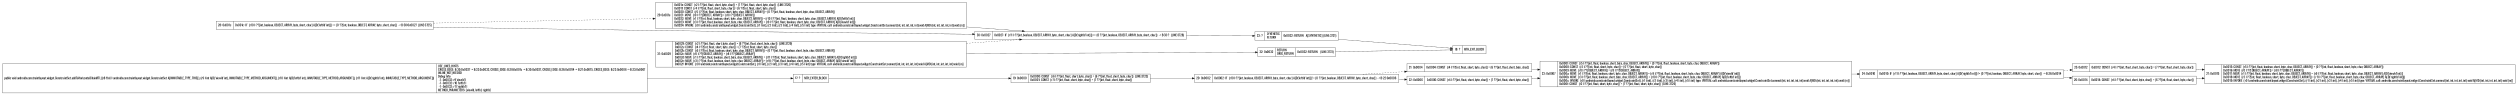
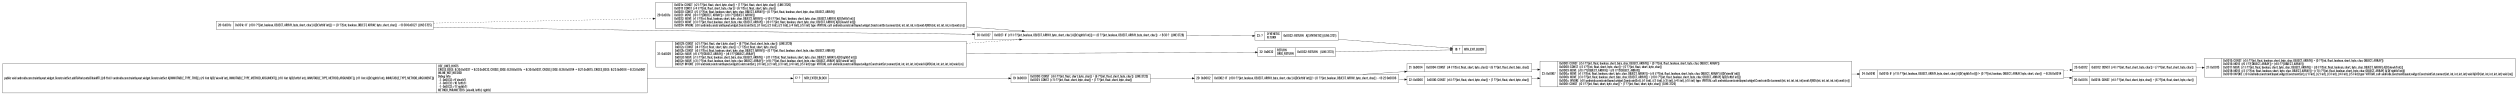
(1384, 73) -> (1384, 73)
(2199, 78) -> none
